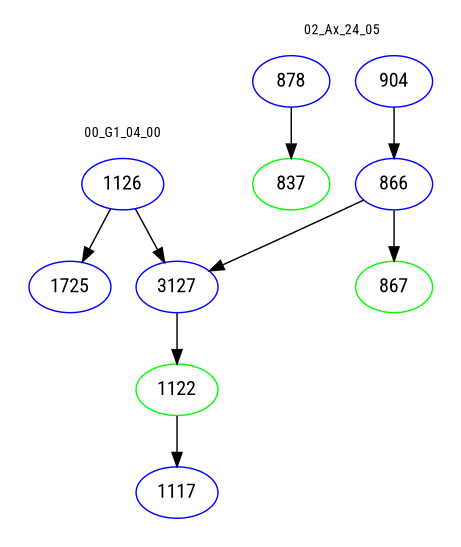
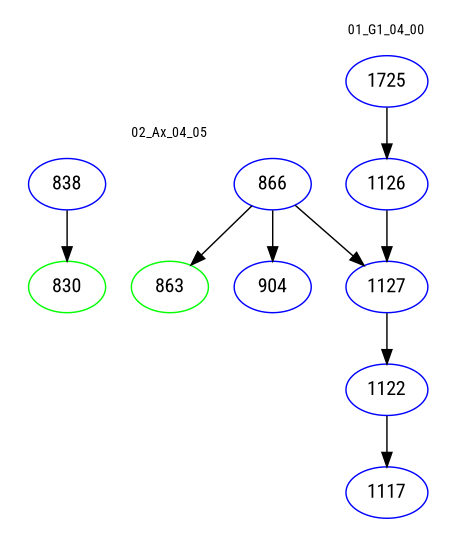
(343, 31) -> (170, 133)
(291, 81) -> (67, 184)
(394, 126) -> (273, 229)
(124, 133) -> (387, 31)
(291, 184) -> (67, 287)
(100, 229) -> (387, 126)
(177, 287) -> (387, 287)
(394, 287) -> (170, 287)
(177, 390) -> (387, 390)
